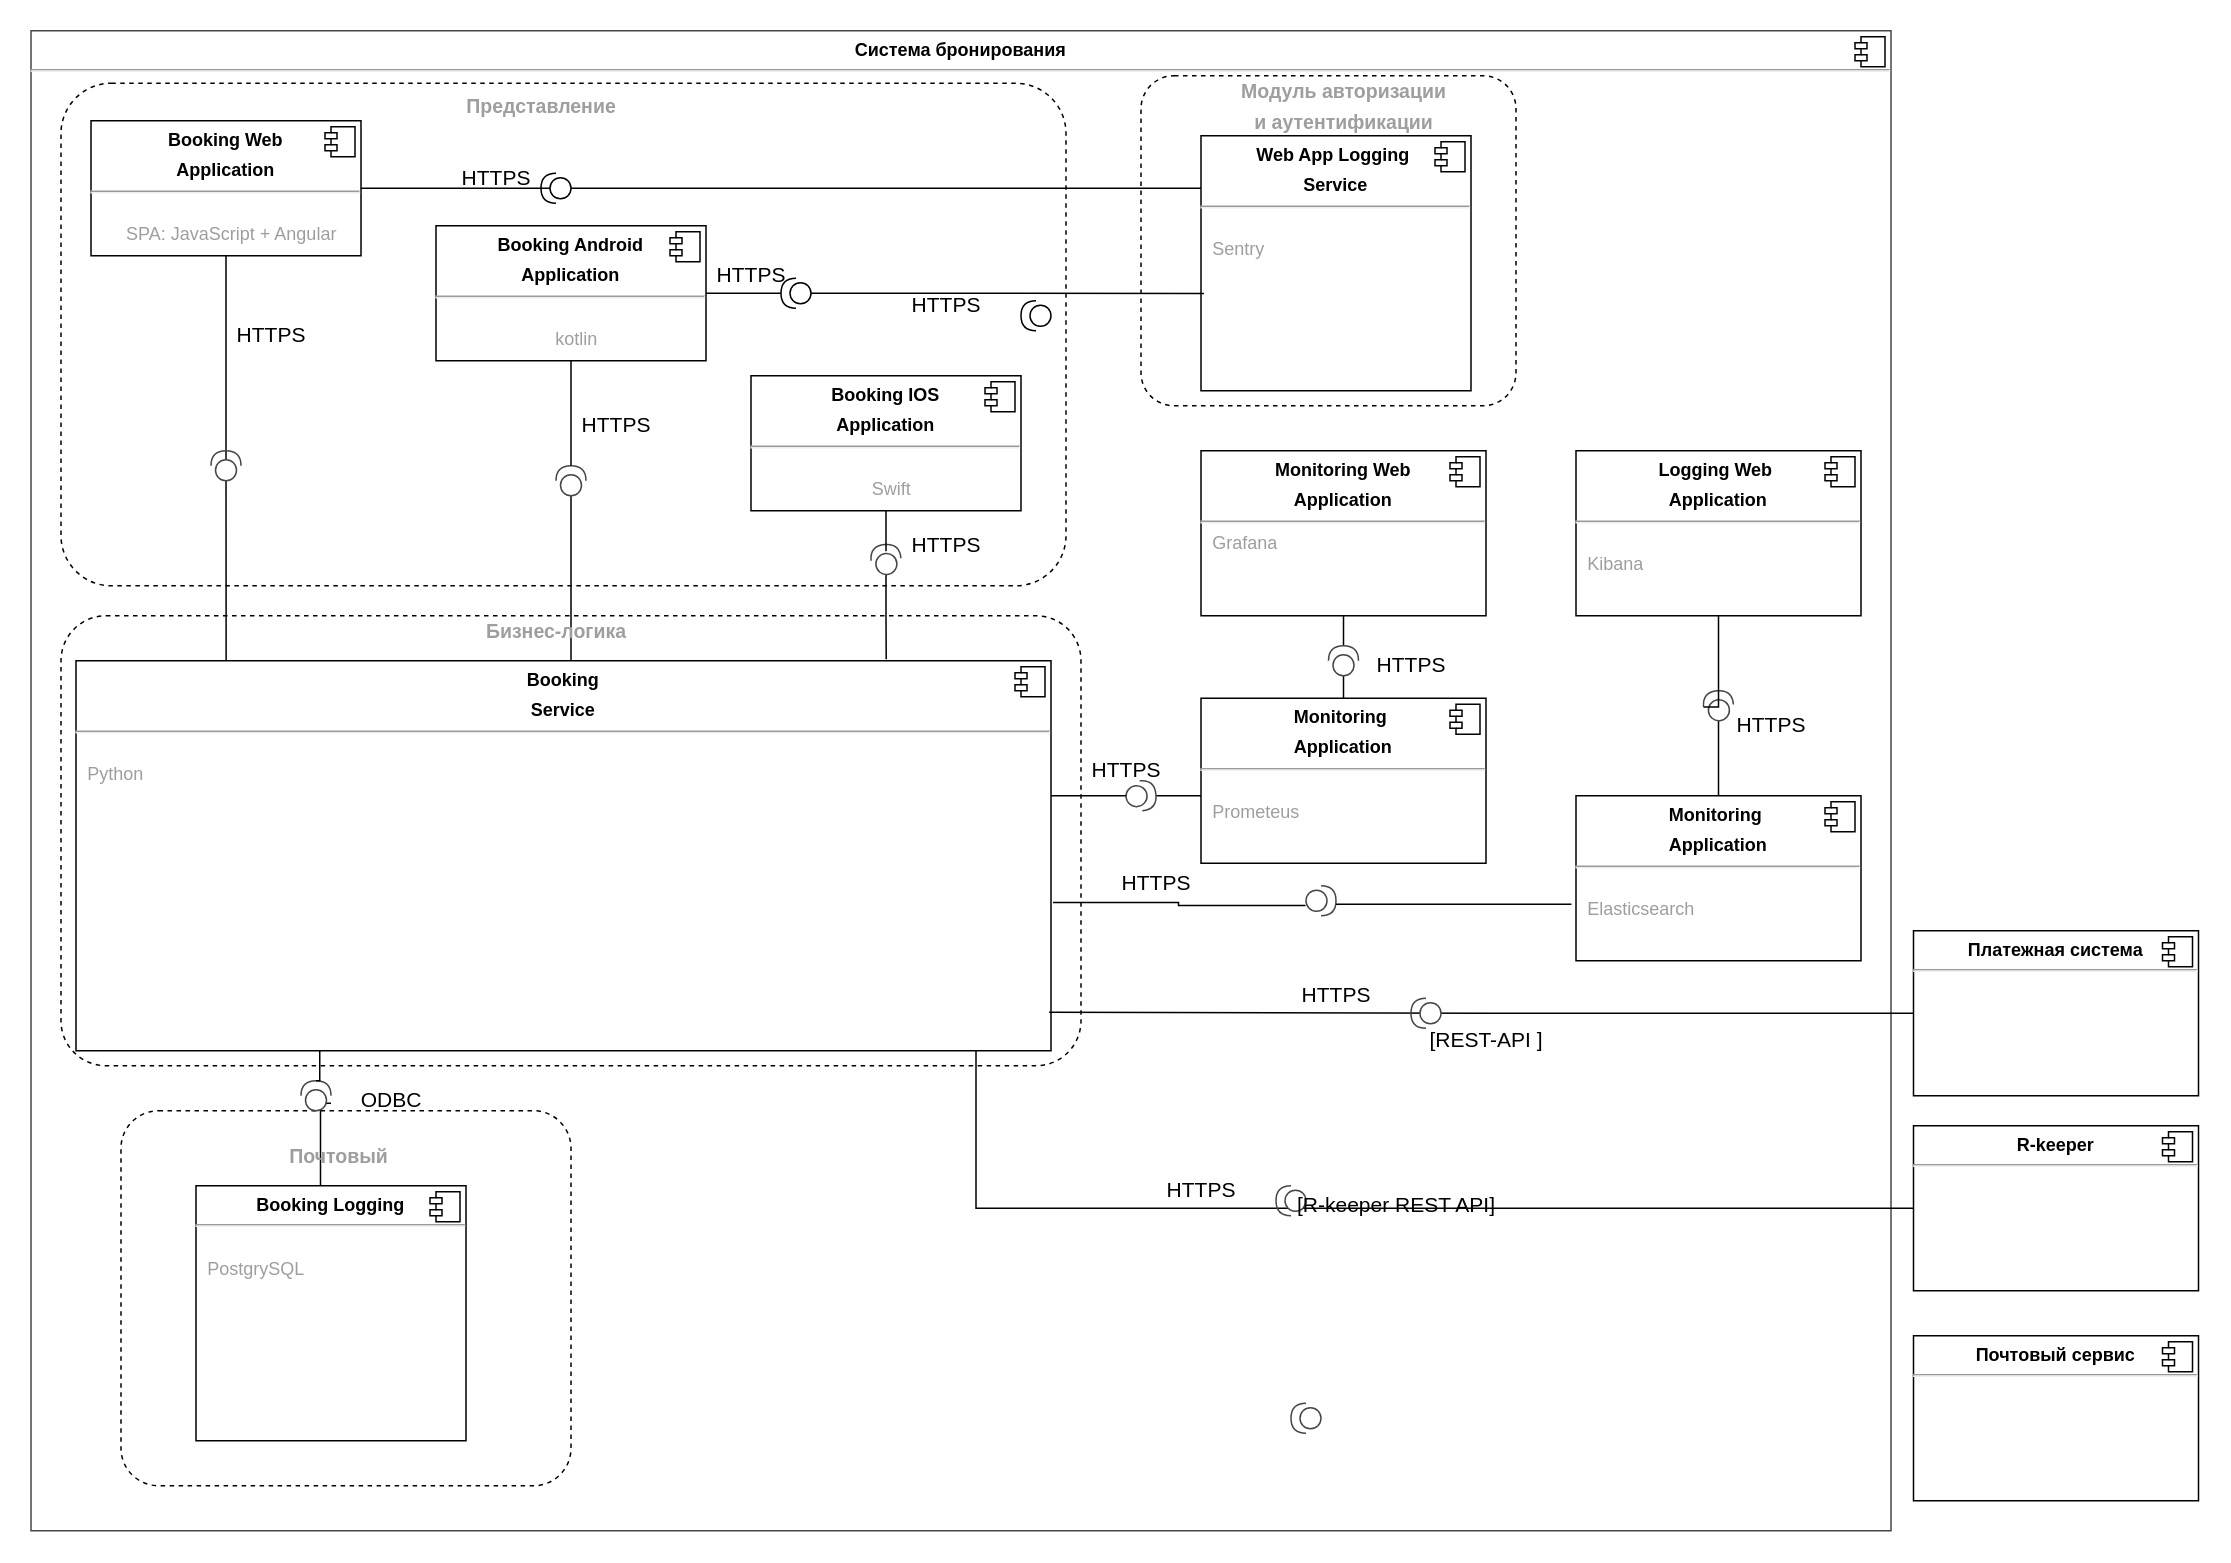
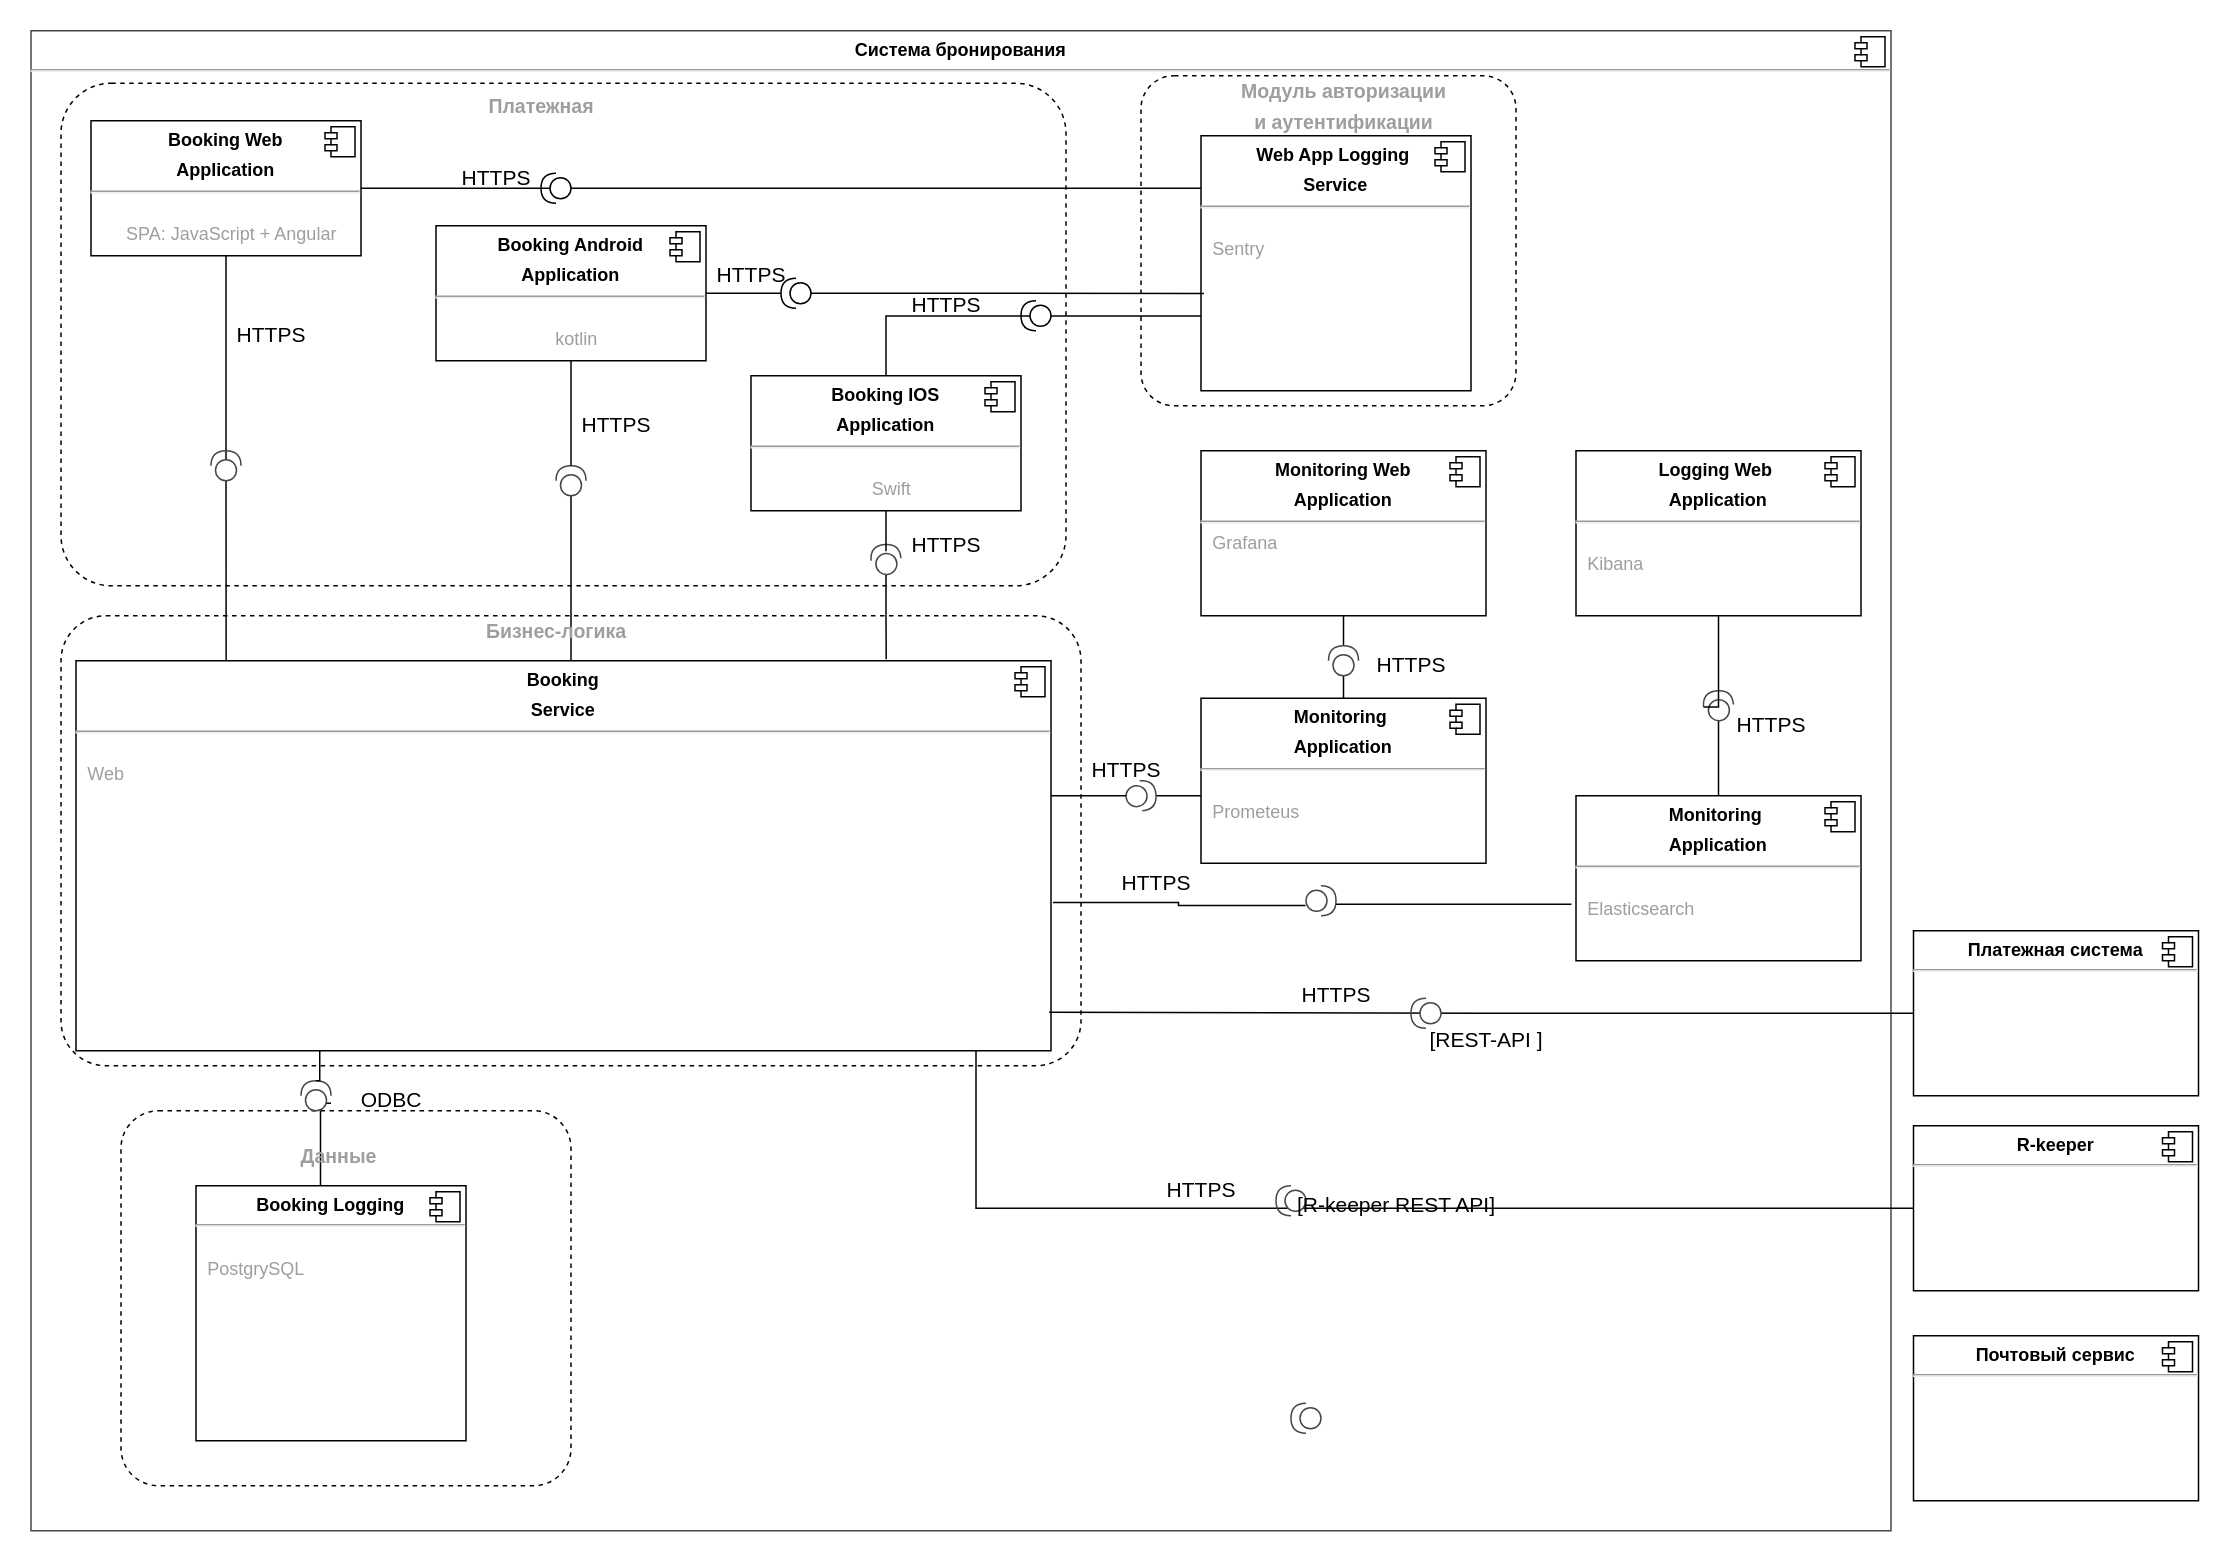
(542, 106) -> (542, 106)
none -> (928, 316)
(109, 661) -> (109, 661)
(339, 1156) -> (339, 1156)
